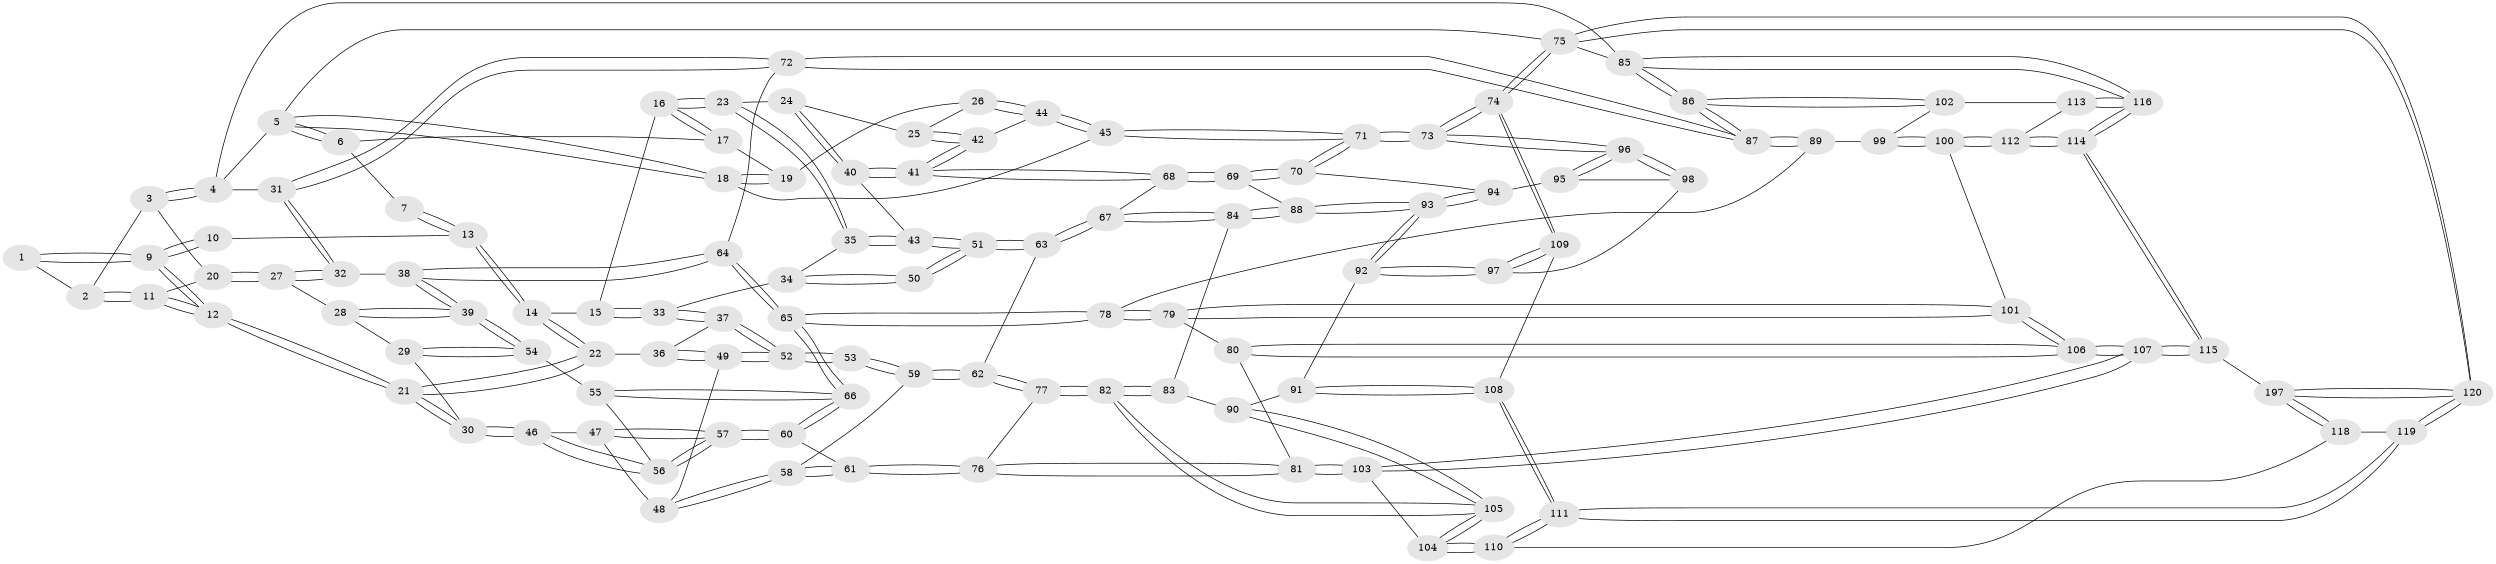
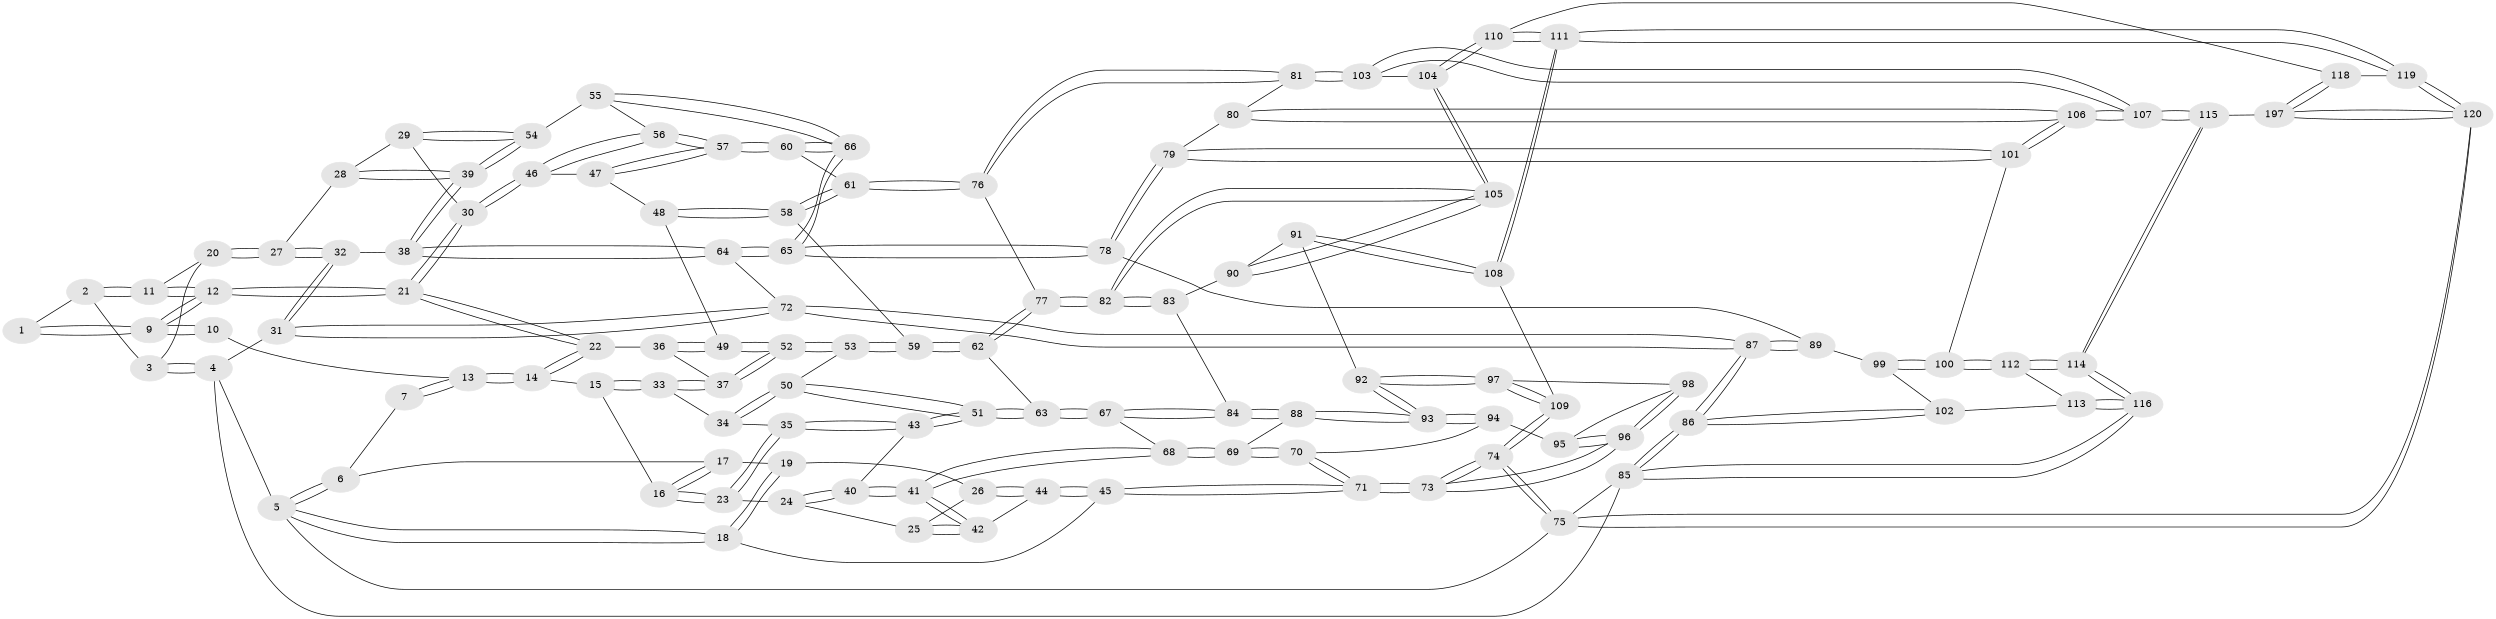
none -> (819, 366)
